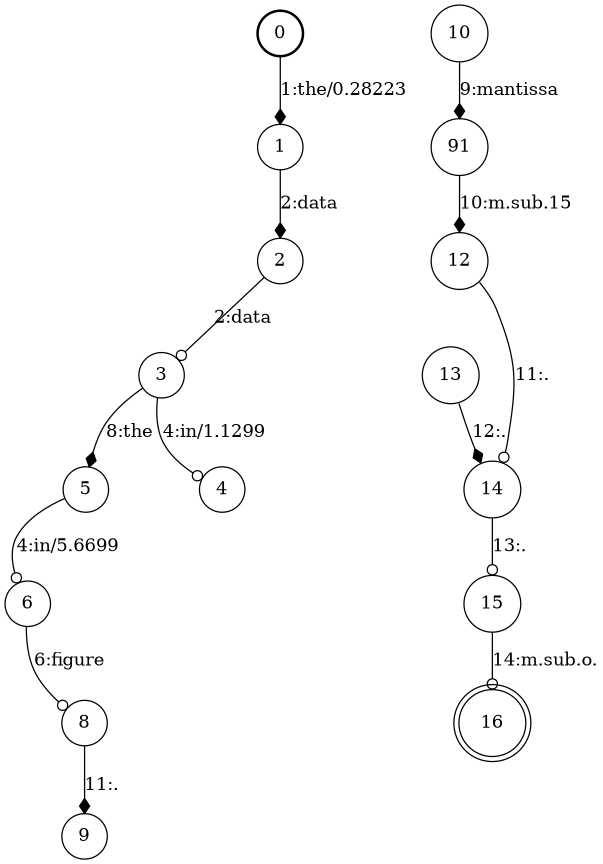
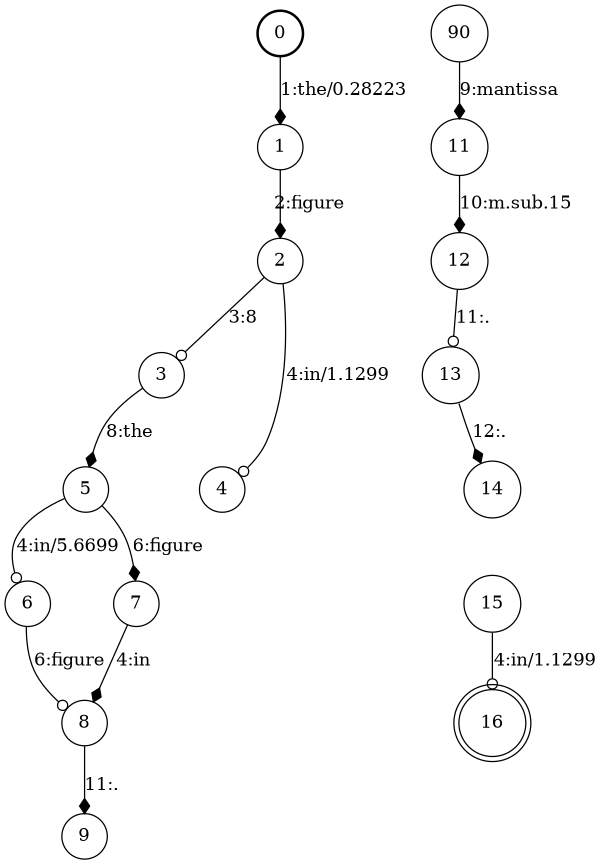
(460, 33) -> (460, 33)
(460, 147) -> (460, 147)
(309, 204) -> (309, 204)
(243, 318) -> (243, 318)
(513, 364) -> (456, 313)
(163, 441) -> (283, 380)
(492, 542) -> none
none -> (136, 604)
(545, 661) -> (545, 661)
